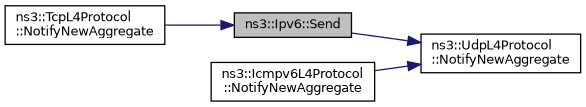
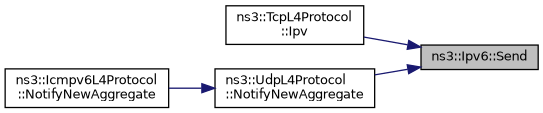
(85, 25) -> (295, 25)
(380, 37) -> (391, 72)
